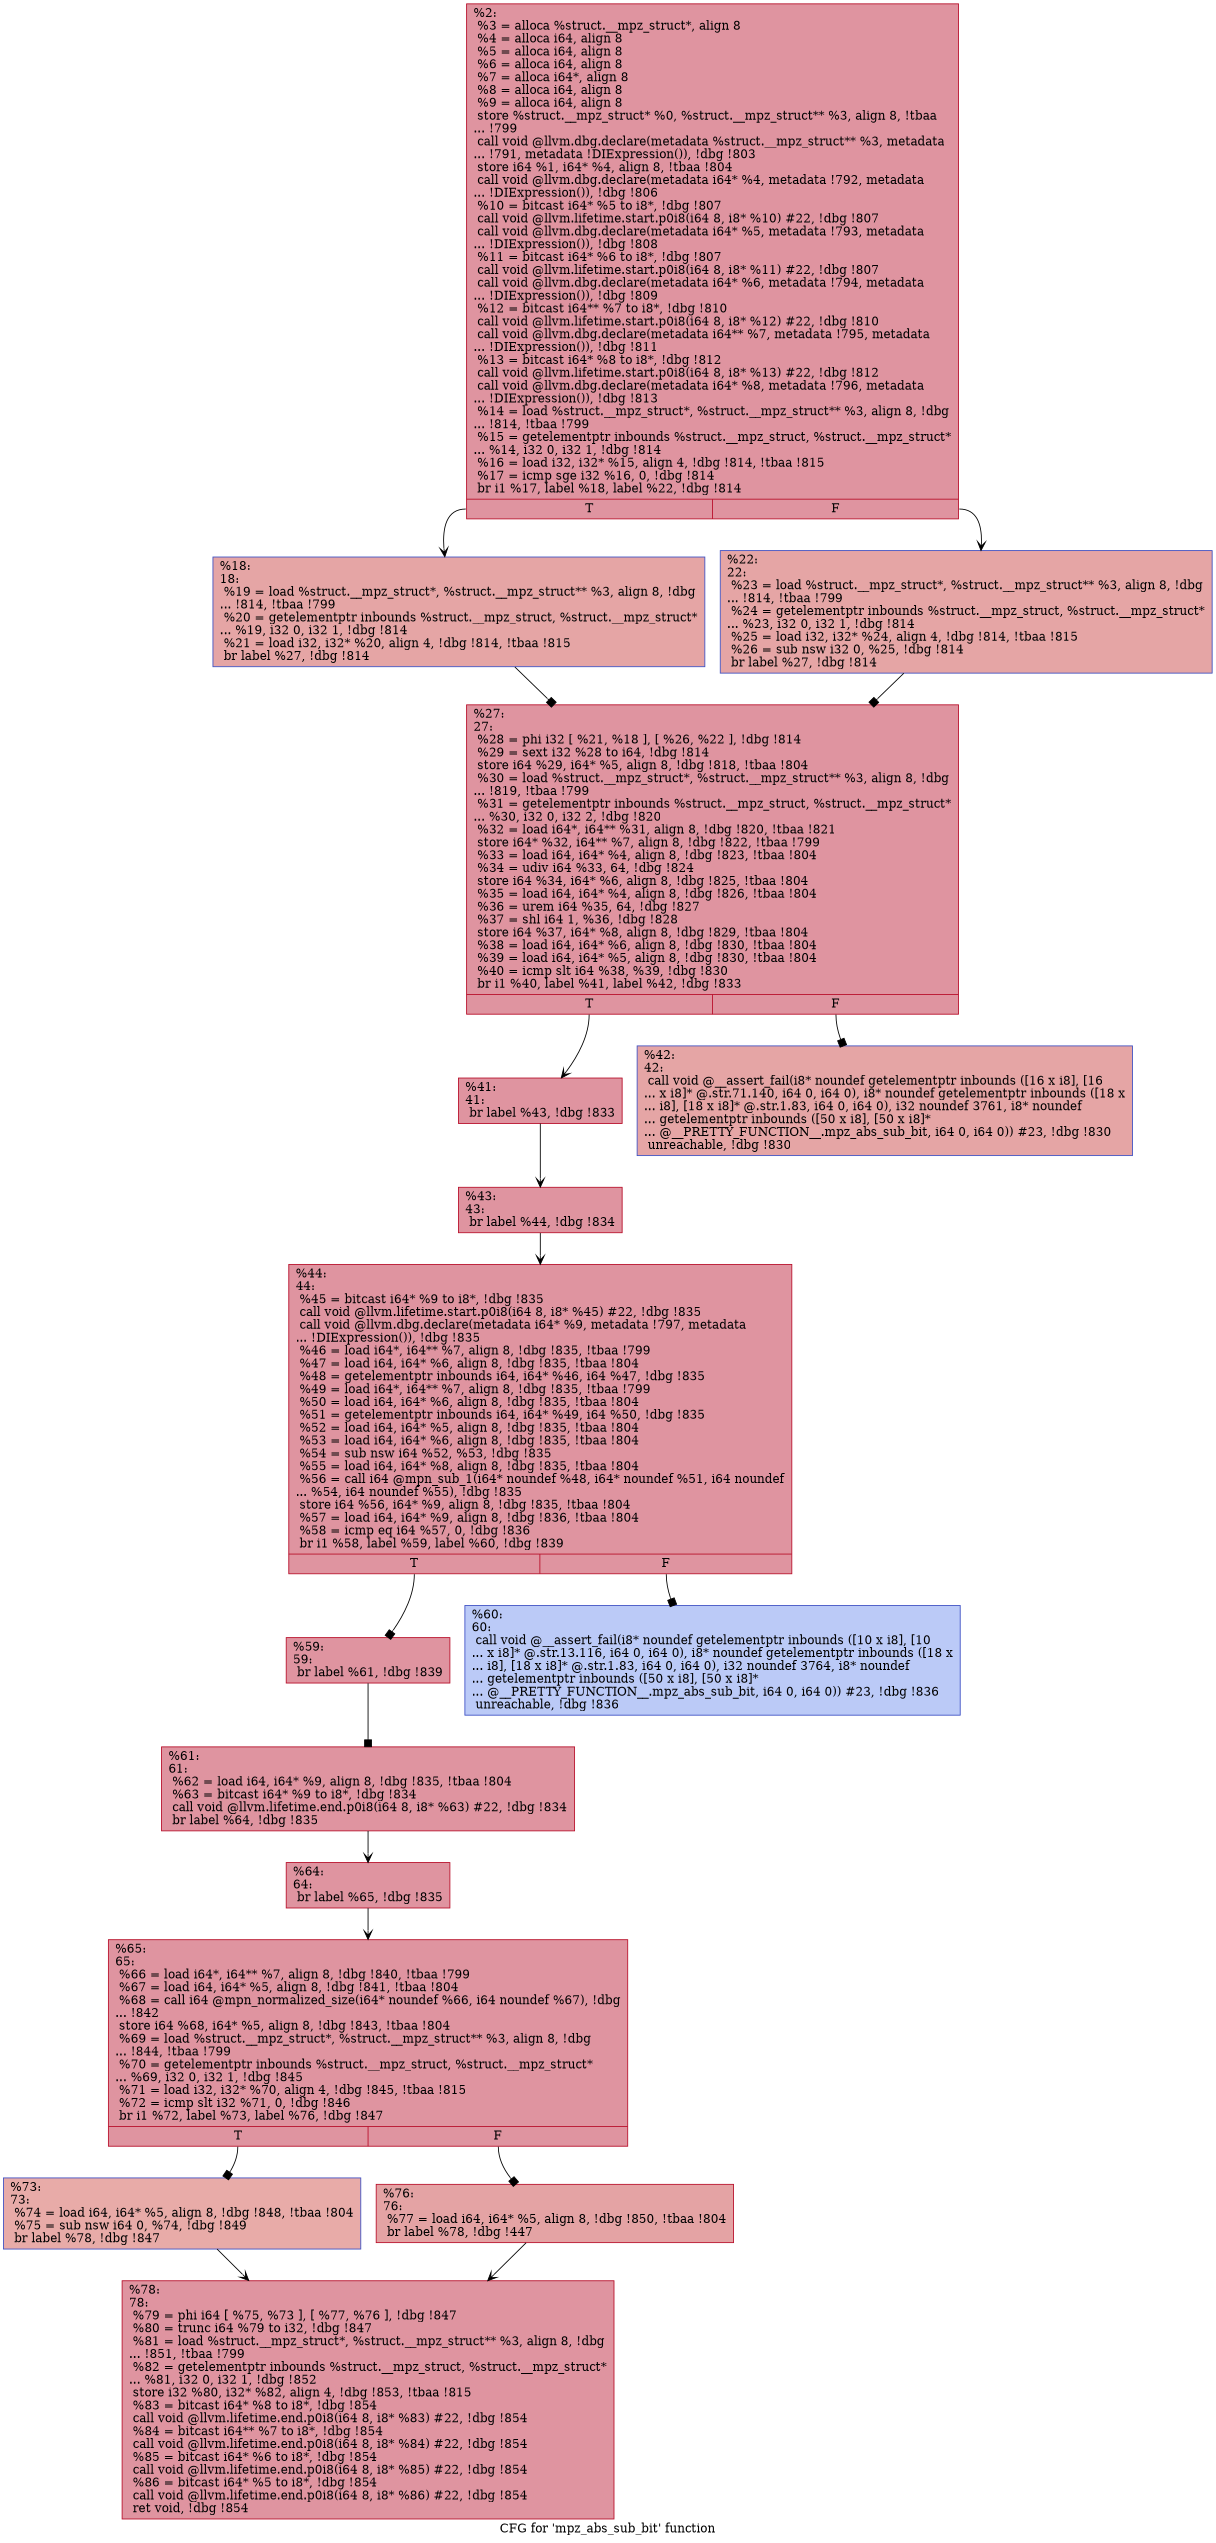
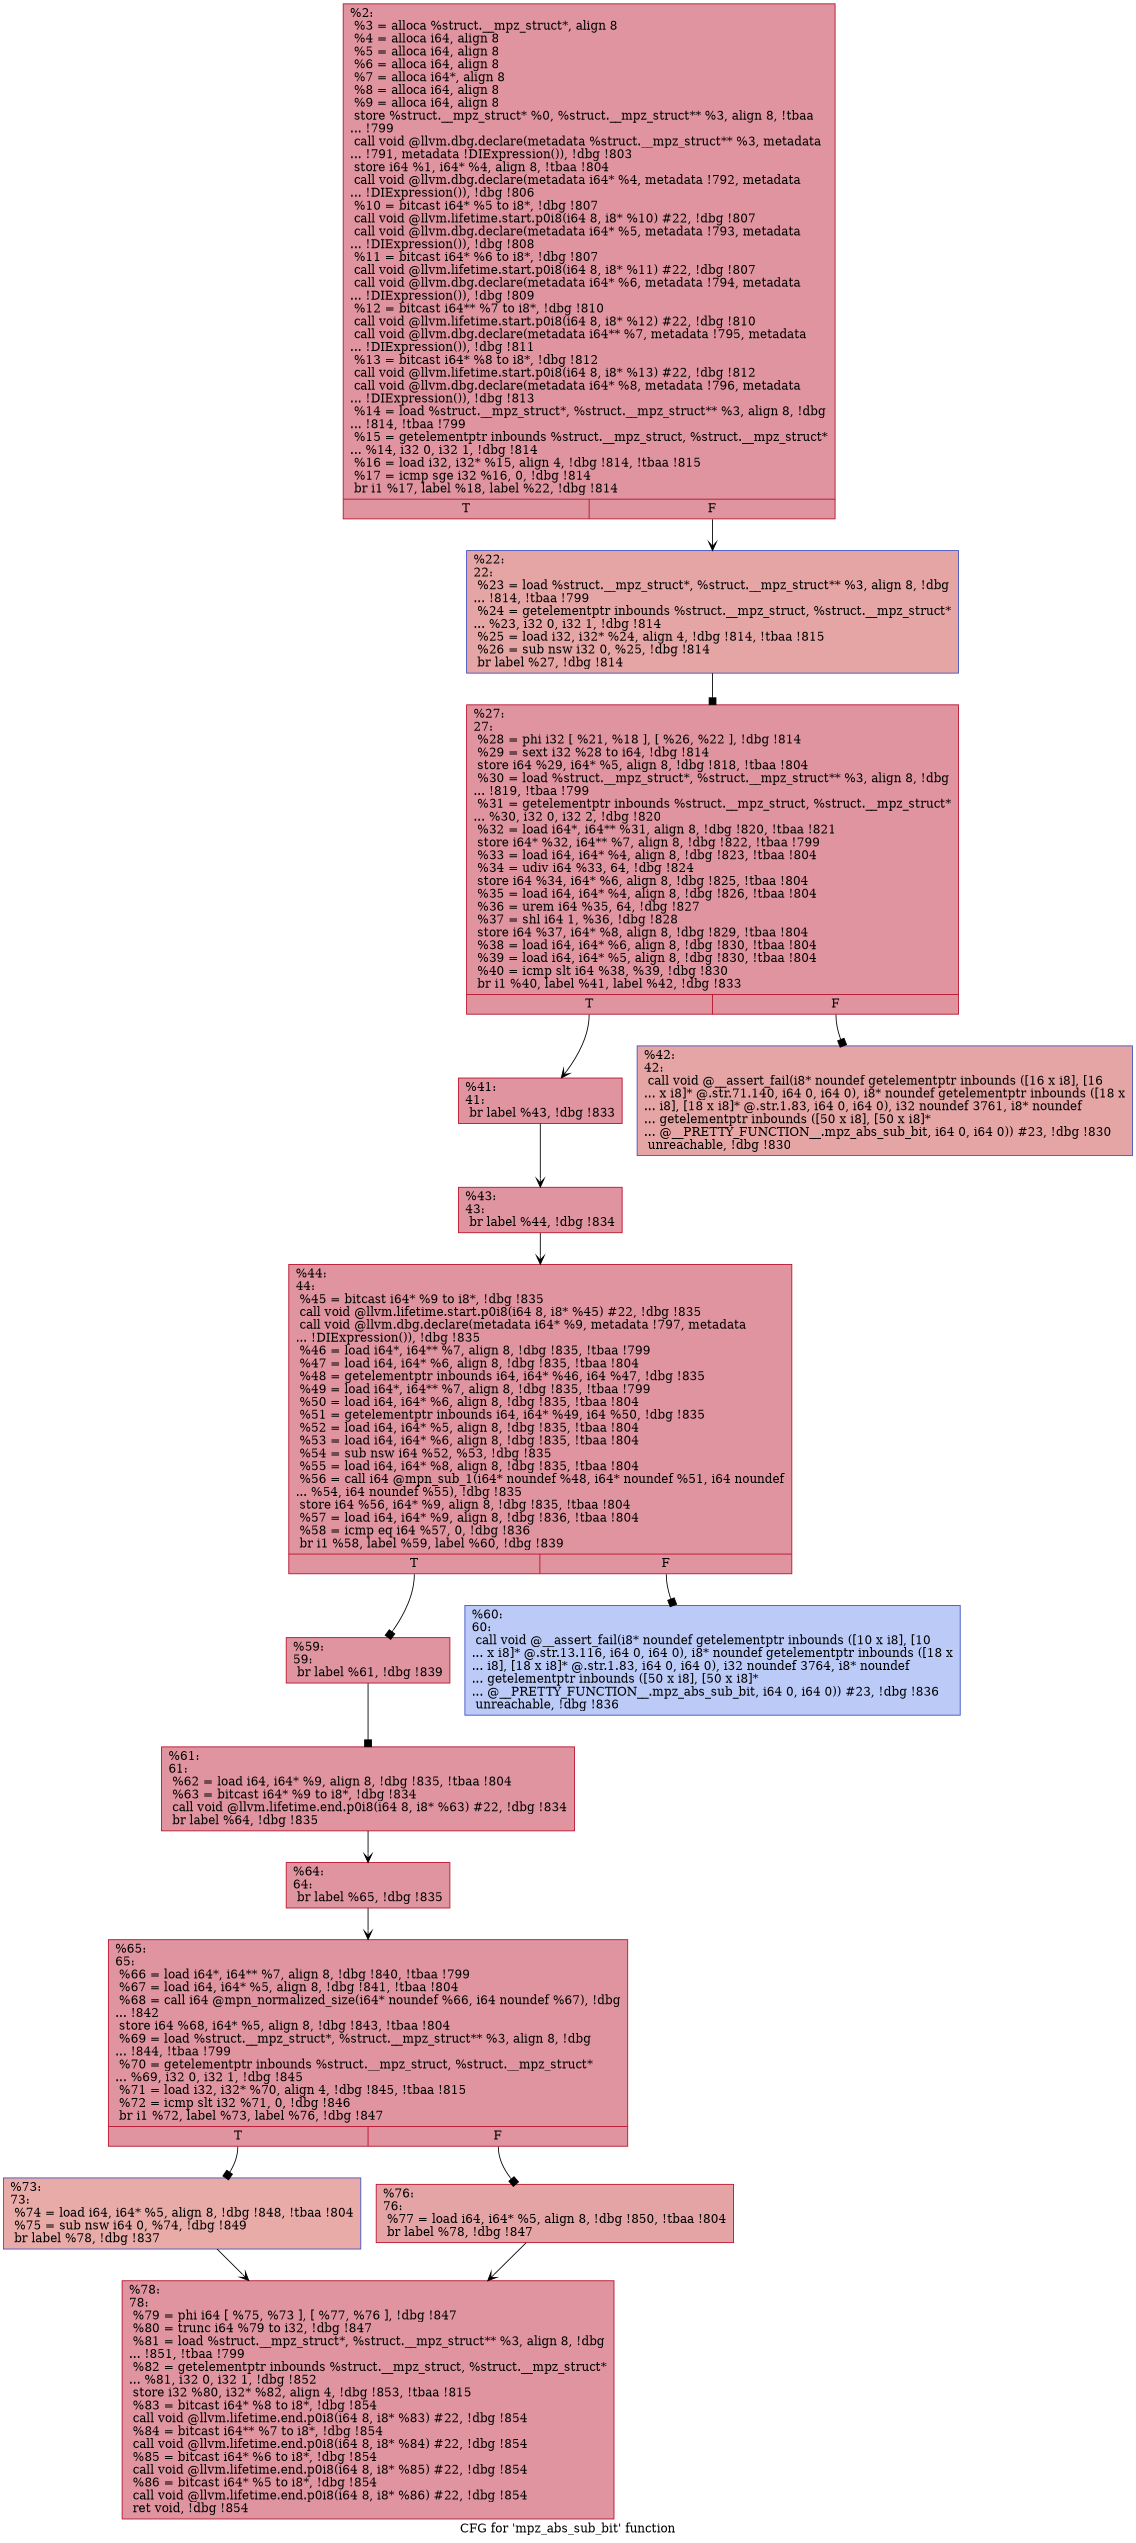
(459, 612) -> none
(458, 2232) -> (458, 2232)
(85, 2239) -> (85, 2239)
